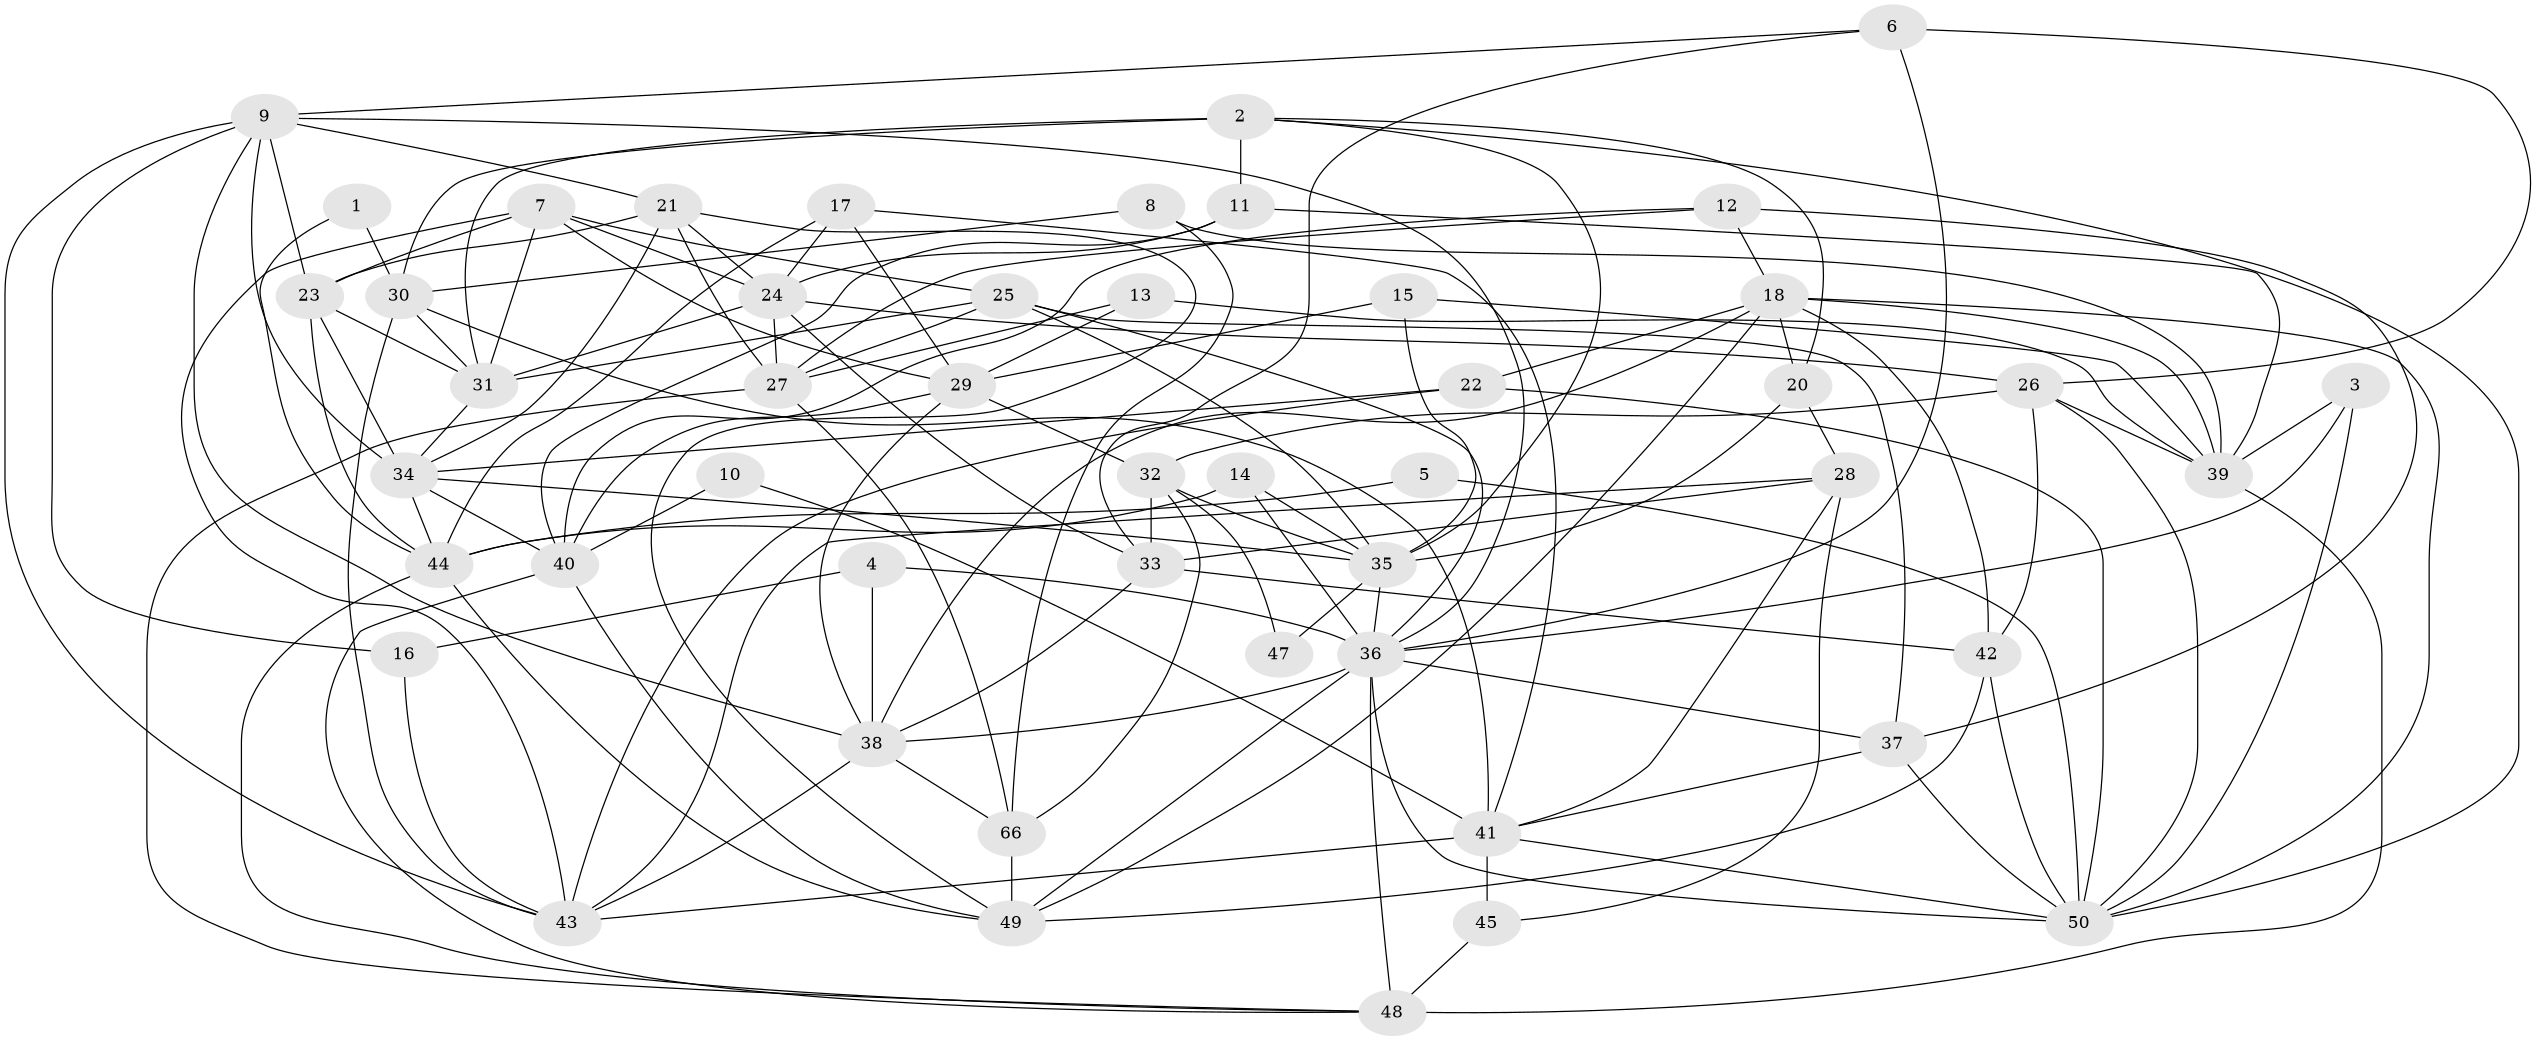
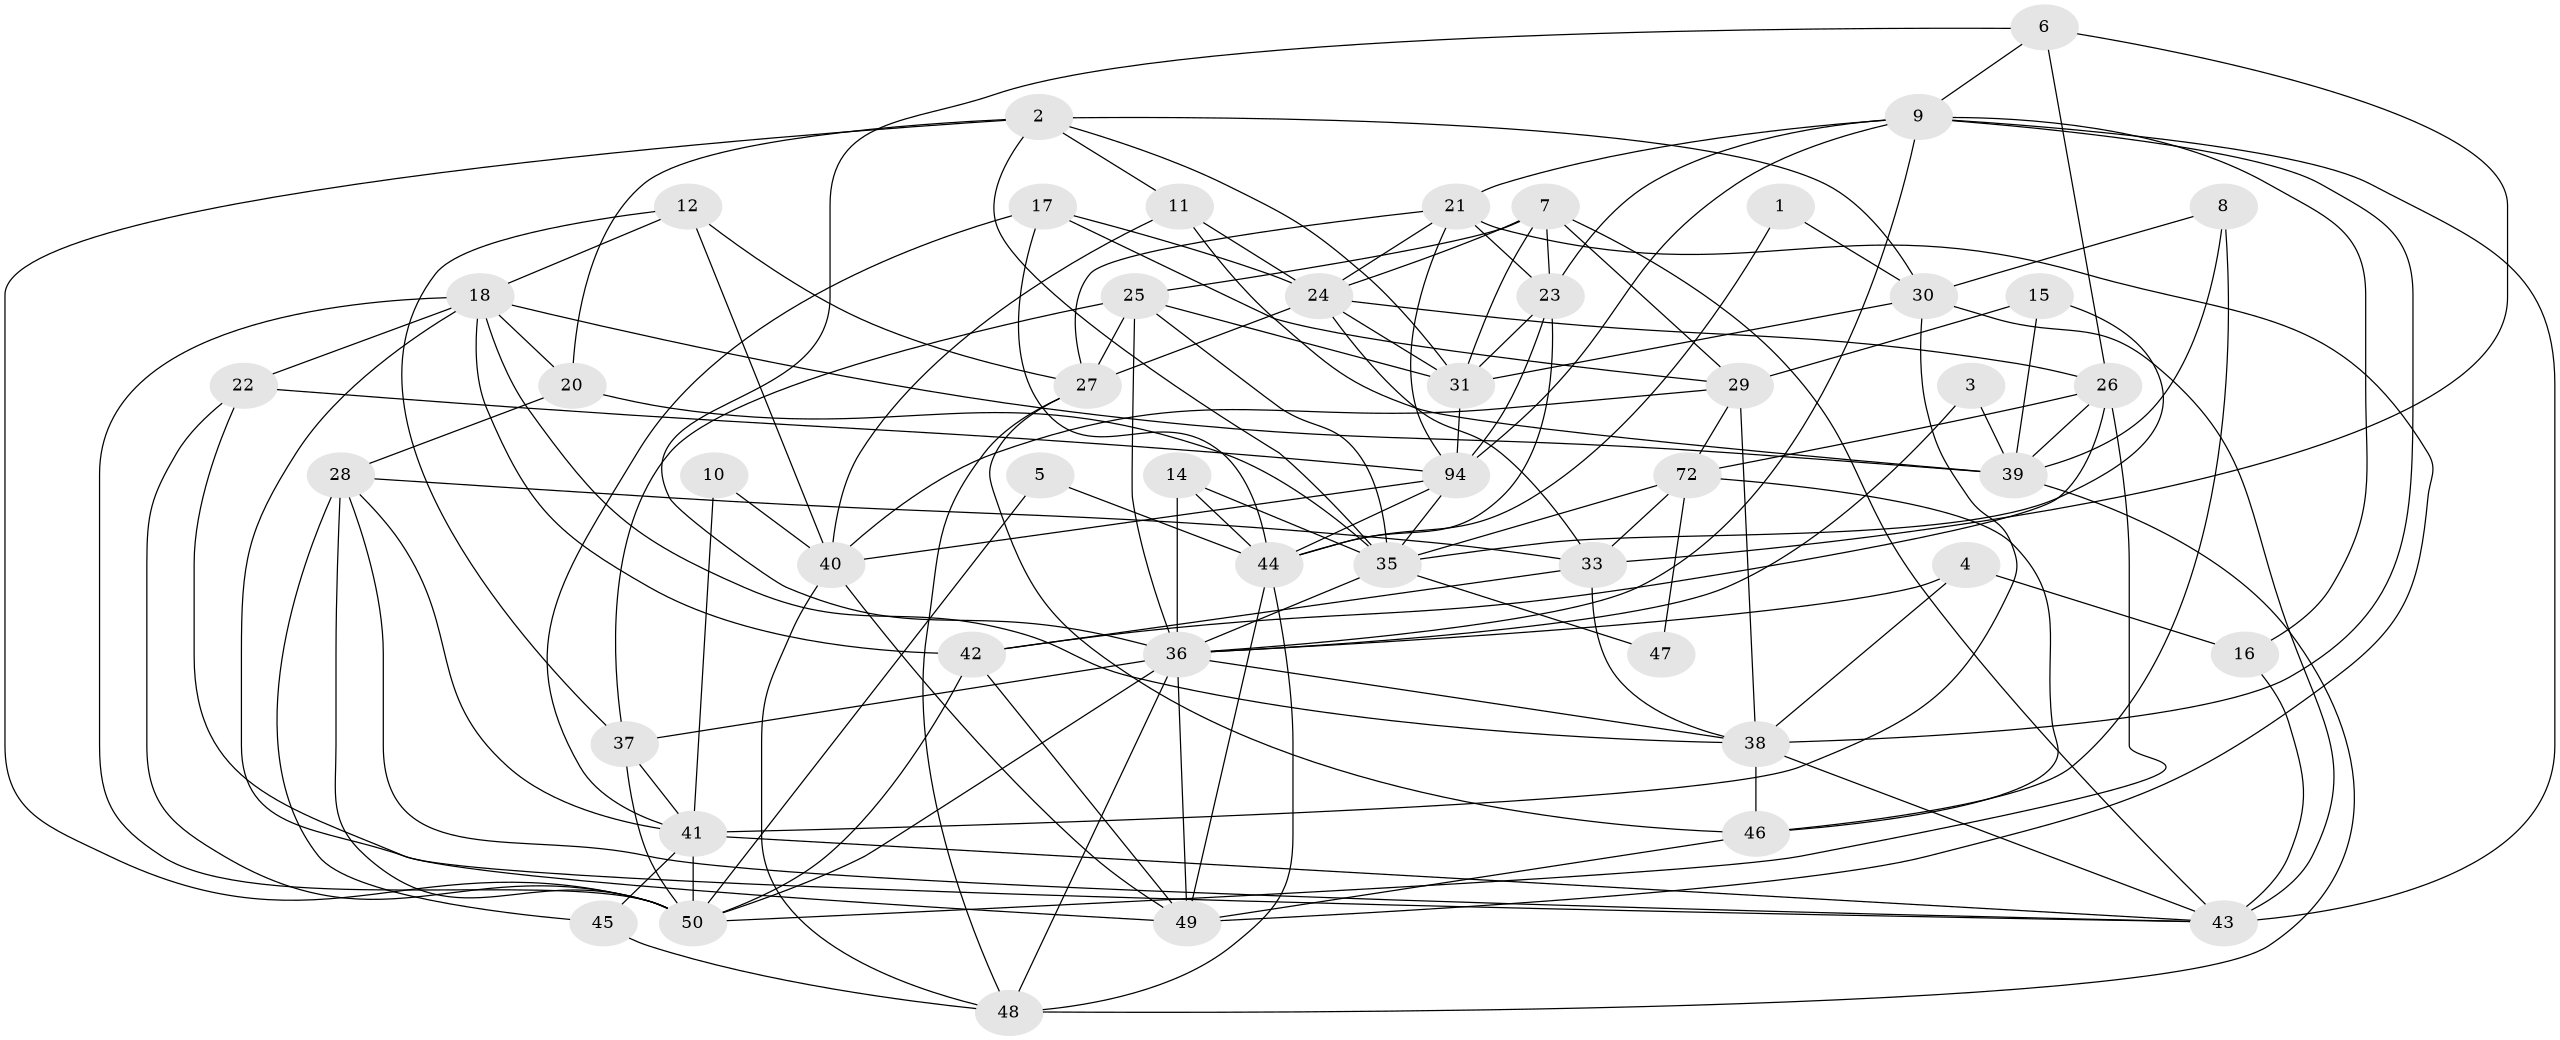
(1141, 296) -> none
(404, 475) -> (1456, 475)
(1151, 475) -> (1687, 475)
(2277, 686) -> (341, 822)
(1012, 834) -> (1756, 834)
